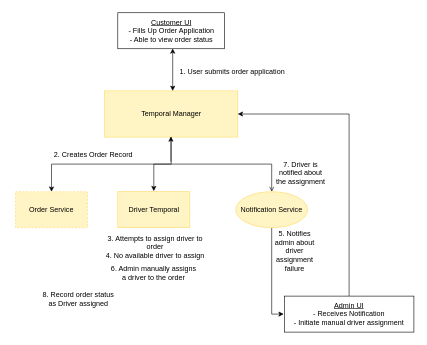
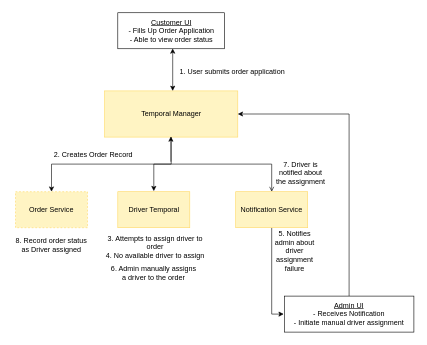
(272, 210) -> (272, 210)
(78, 299) -> (51, 245)
